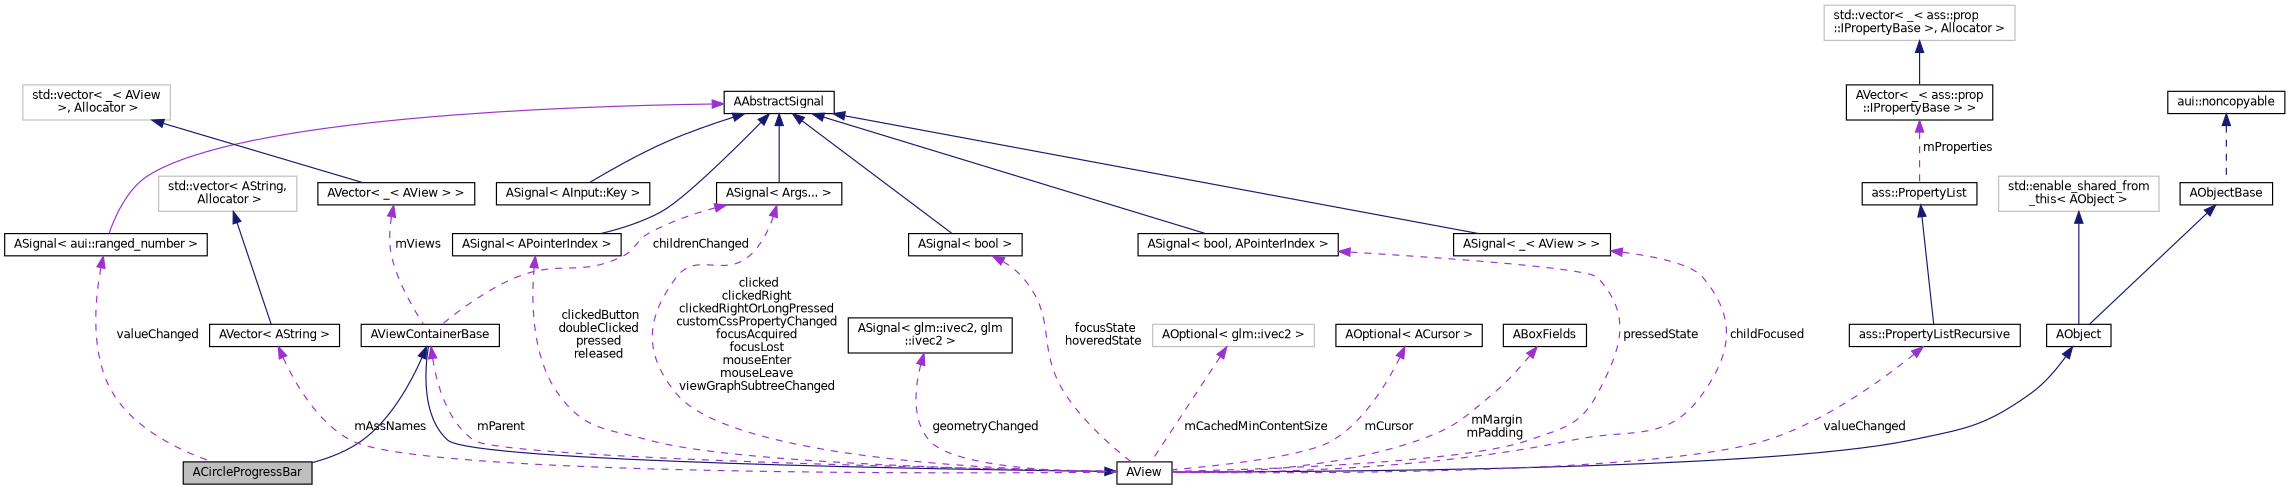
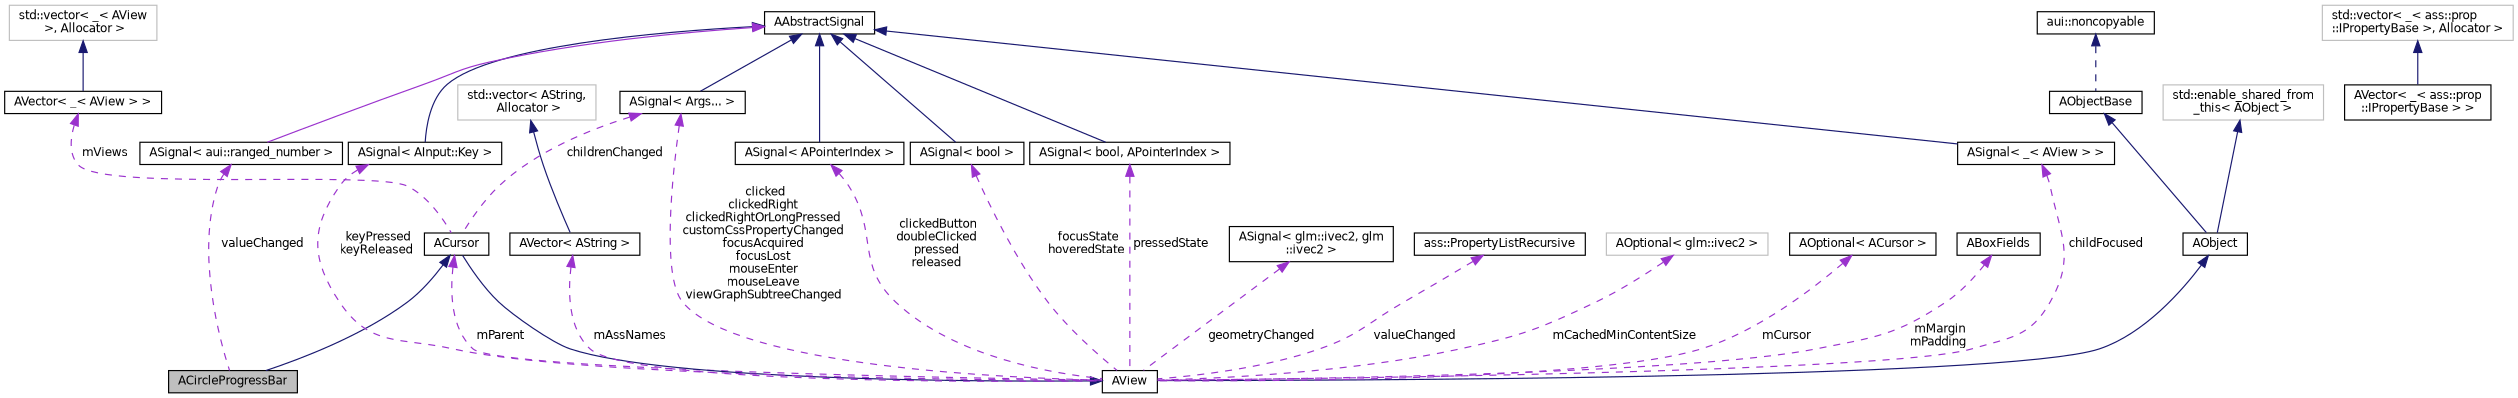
(1920, 194) -> none
(430, 335) -> (457, 244)
none -> (454, 349)
